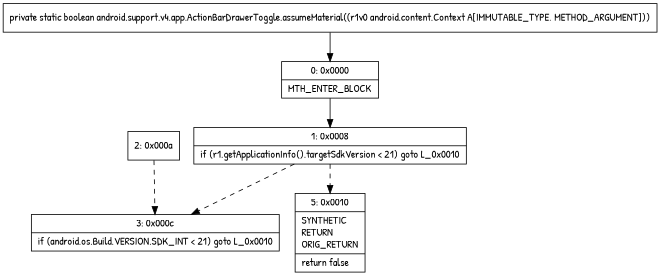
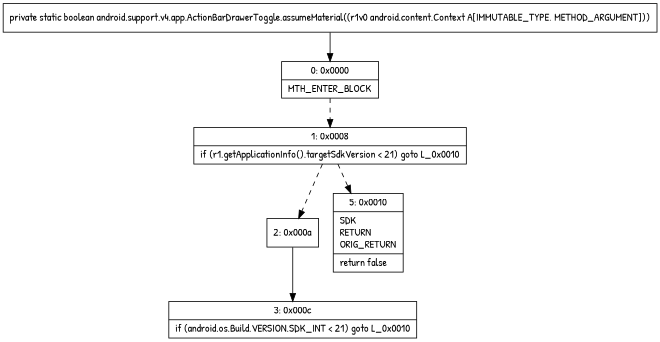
(330, 109) -> (330, 109)
(154, 183) -> (293, 270)
(246, 187) -> (312, 188)
(325, 220) -> (348, 220)
